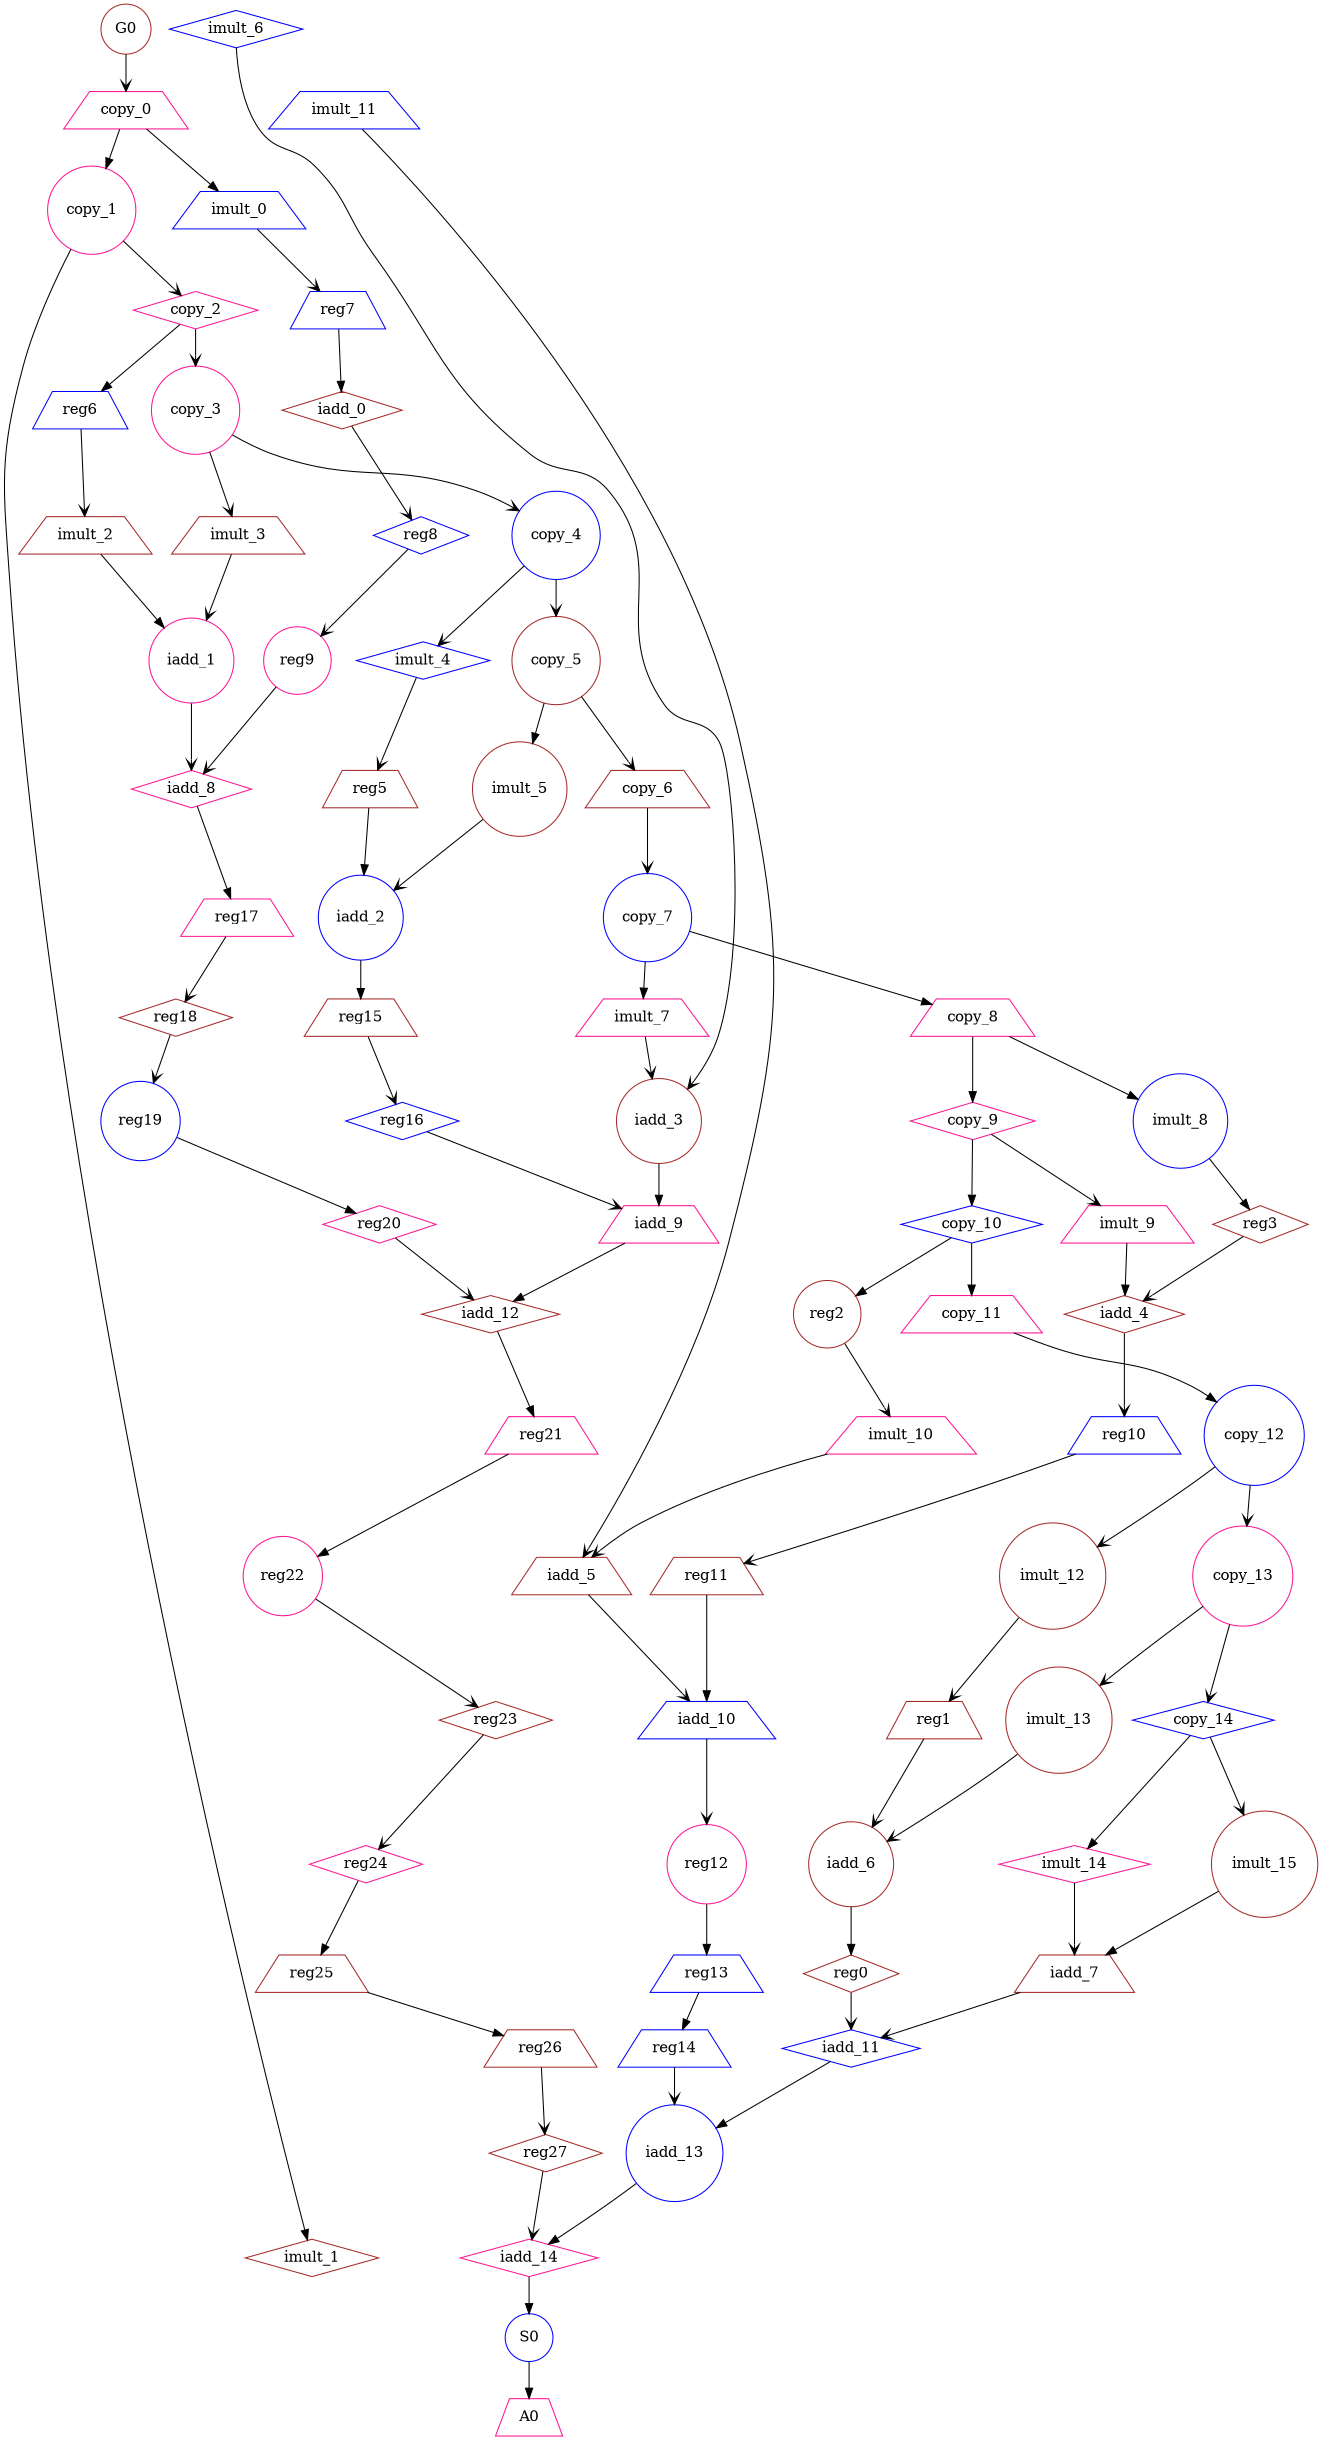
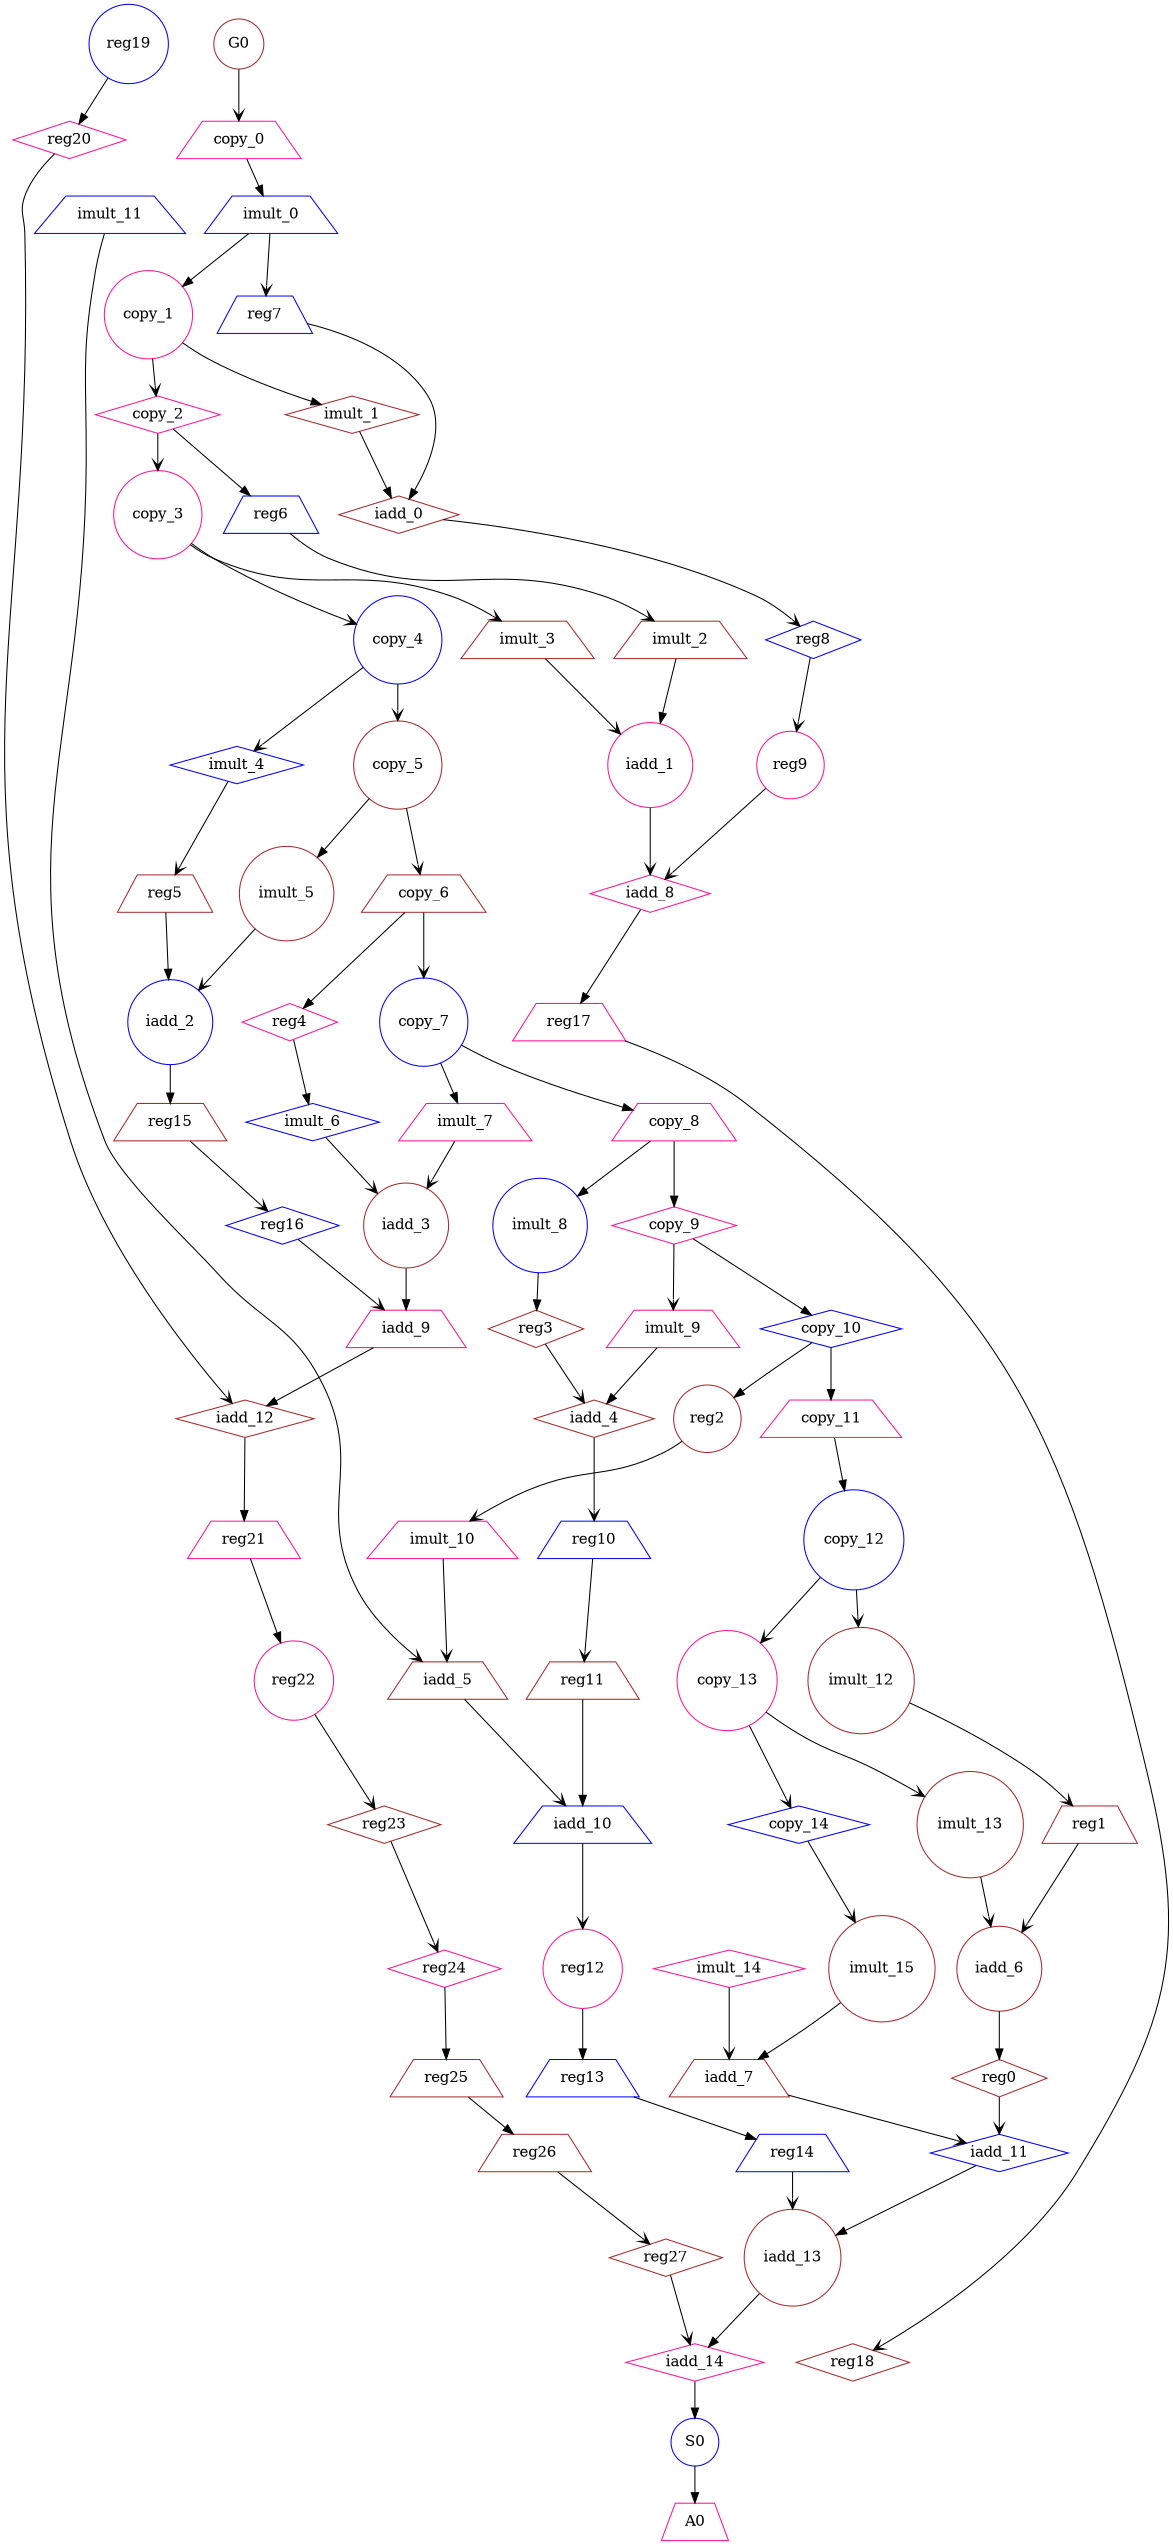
(115, 144) -> (220, 257)
none -> (373, 460)
none -> (290, 1022)
(164, 1054) -> none
(1143, 1788) -> none
(675, 2153) -> (793, 2258)
